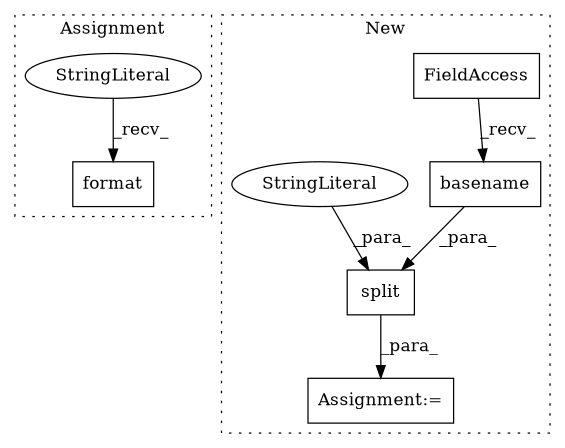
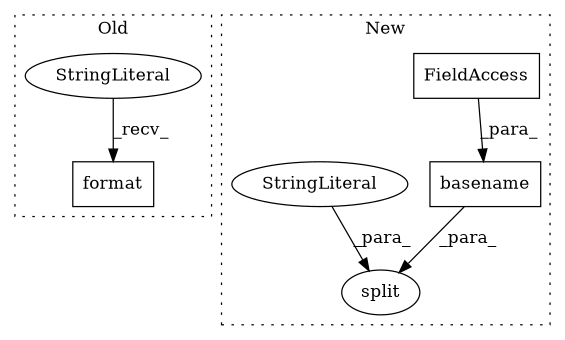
(113, 29) -> (113, 29)
(508, 130) -> (509, 130)
(381, 292) -> (381, 292)
(381, 401) -> none
